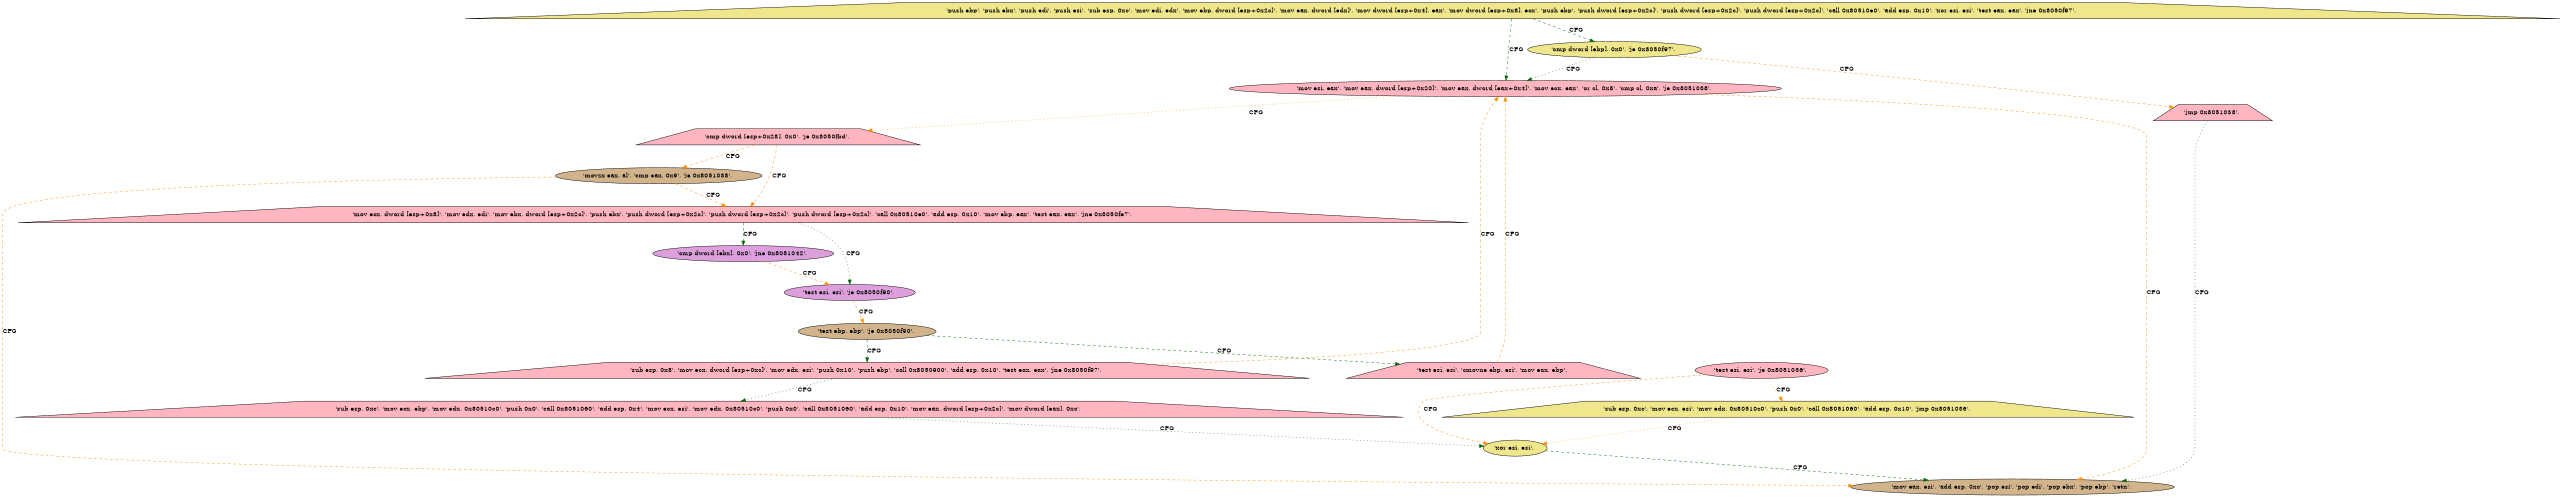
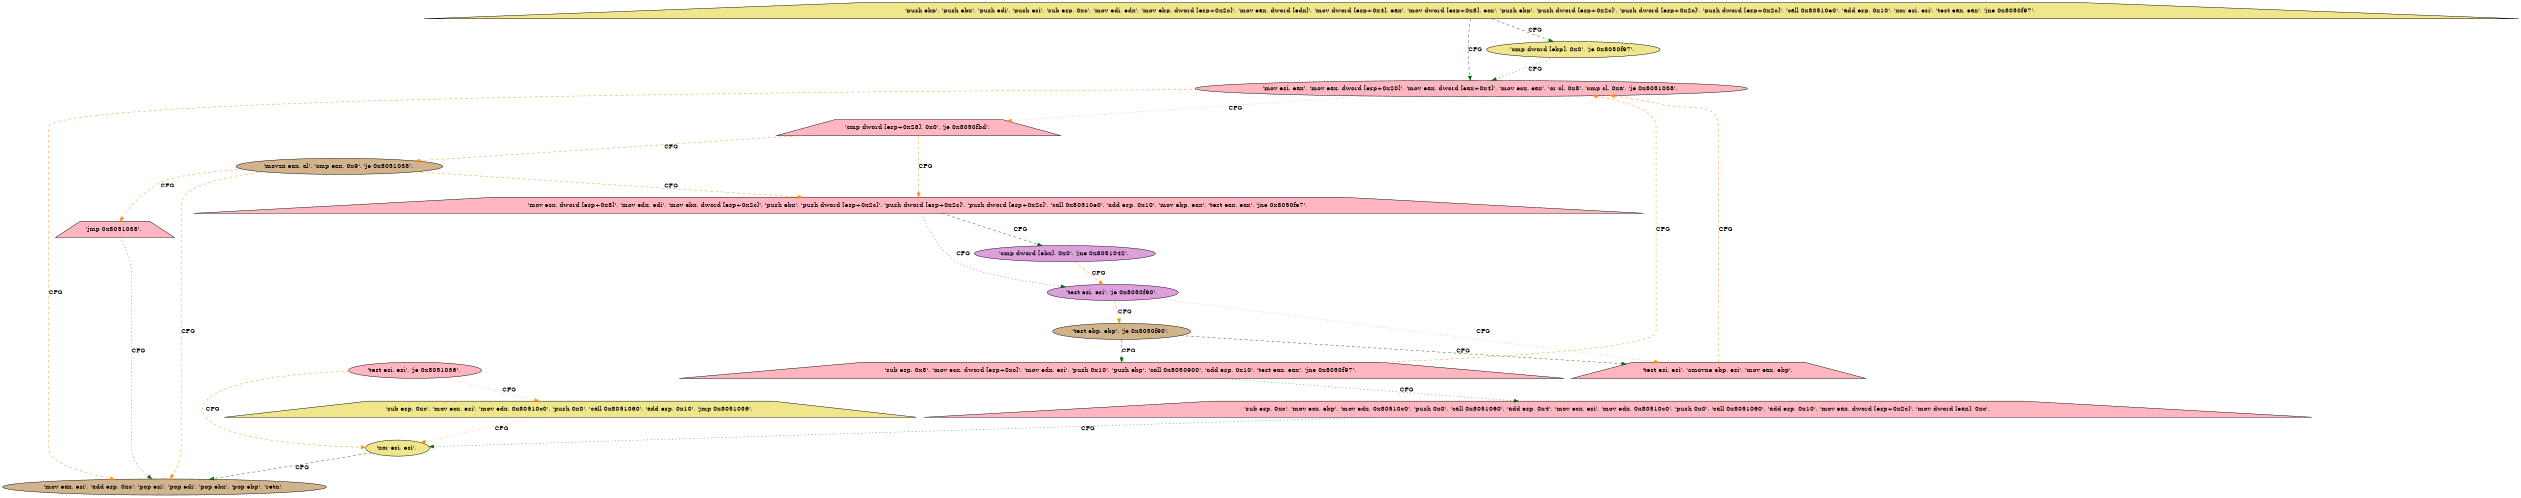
(1921, 80) -> (176, 178)
none -> (1405, 330)
